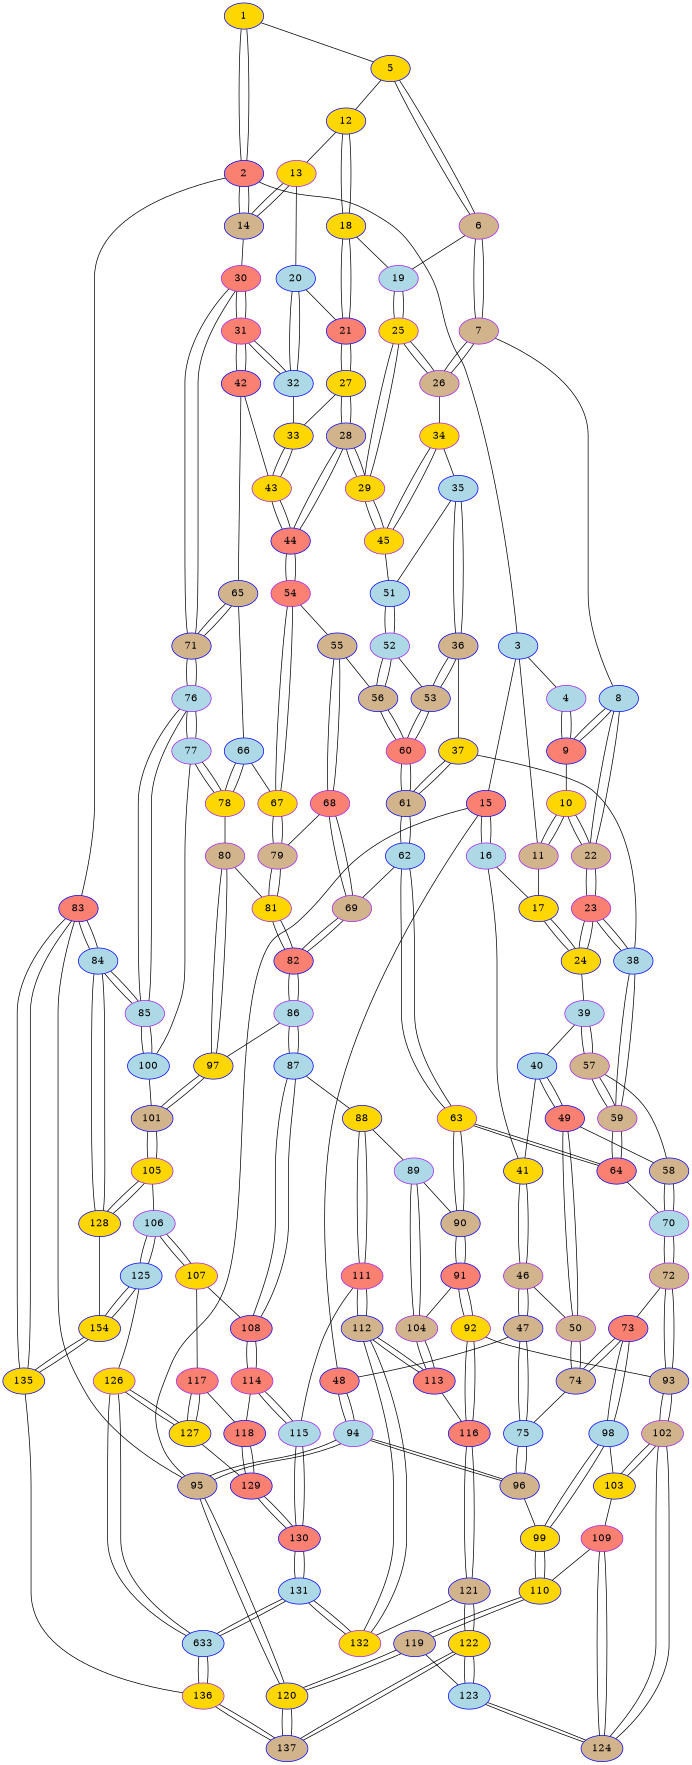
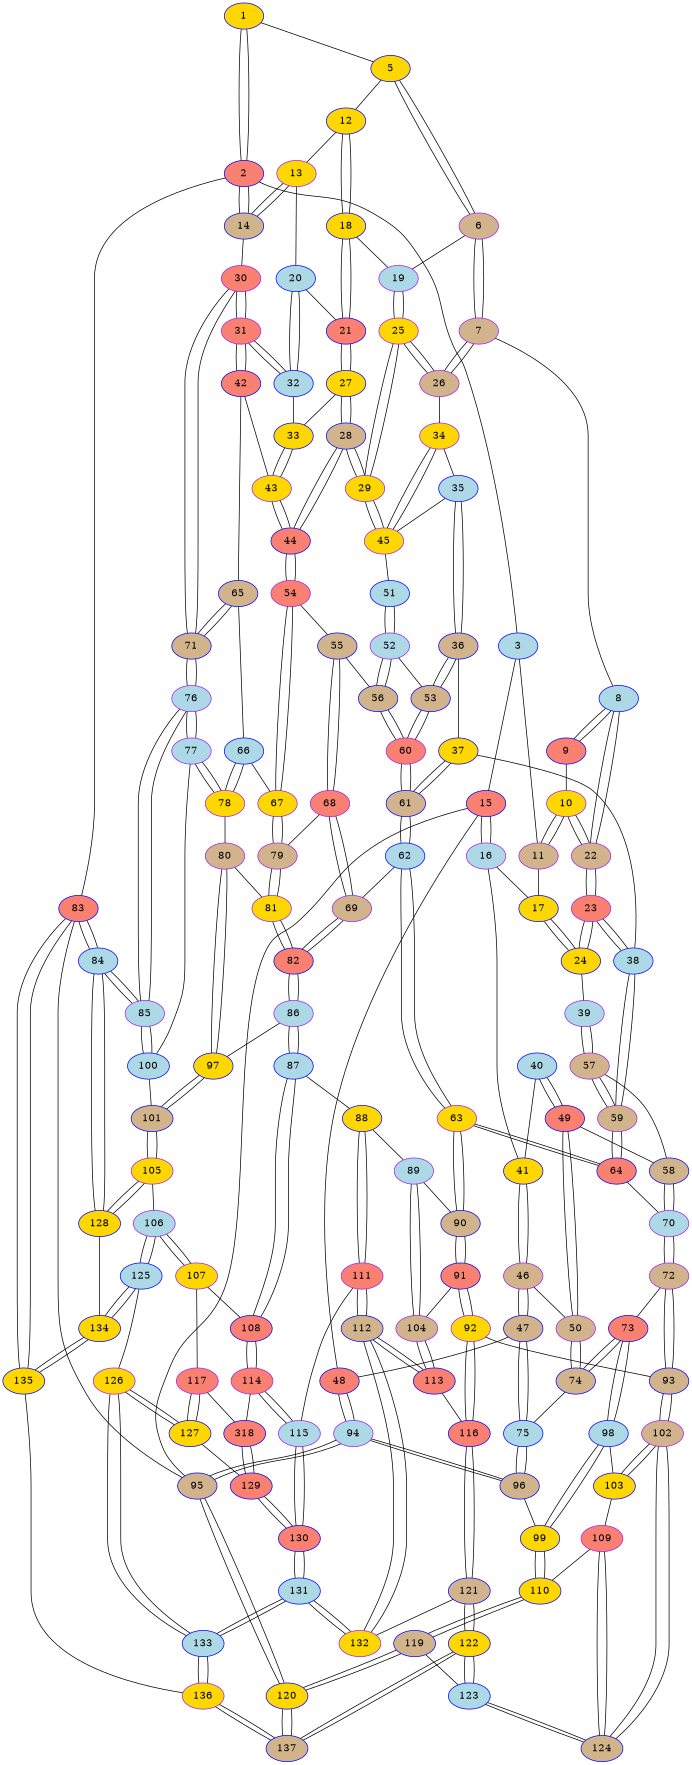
(424, 541) -> (421, 515)
(566, 699) -> none
(561, 1040) -> none
(100, 1329) -> (100, 1329)
(245, 1434) -> (245, 1434)
(203, 1644) -> (203, 1644)
